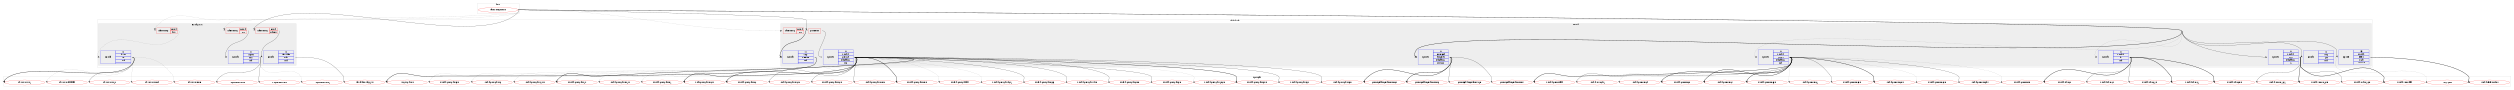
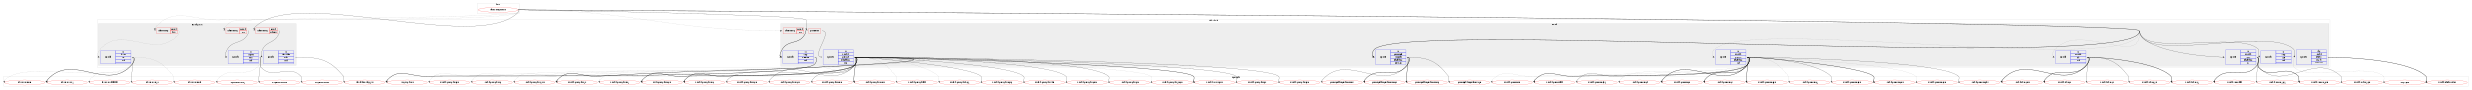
(620, 82) -> none
(1257, 82) -> (1215, 82)
(1597, 82) -> (1597, 82)
